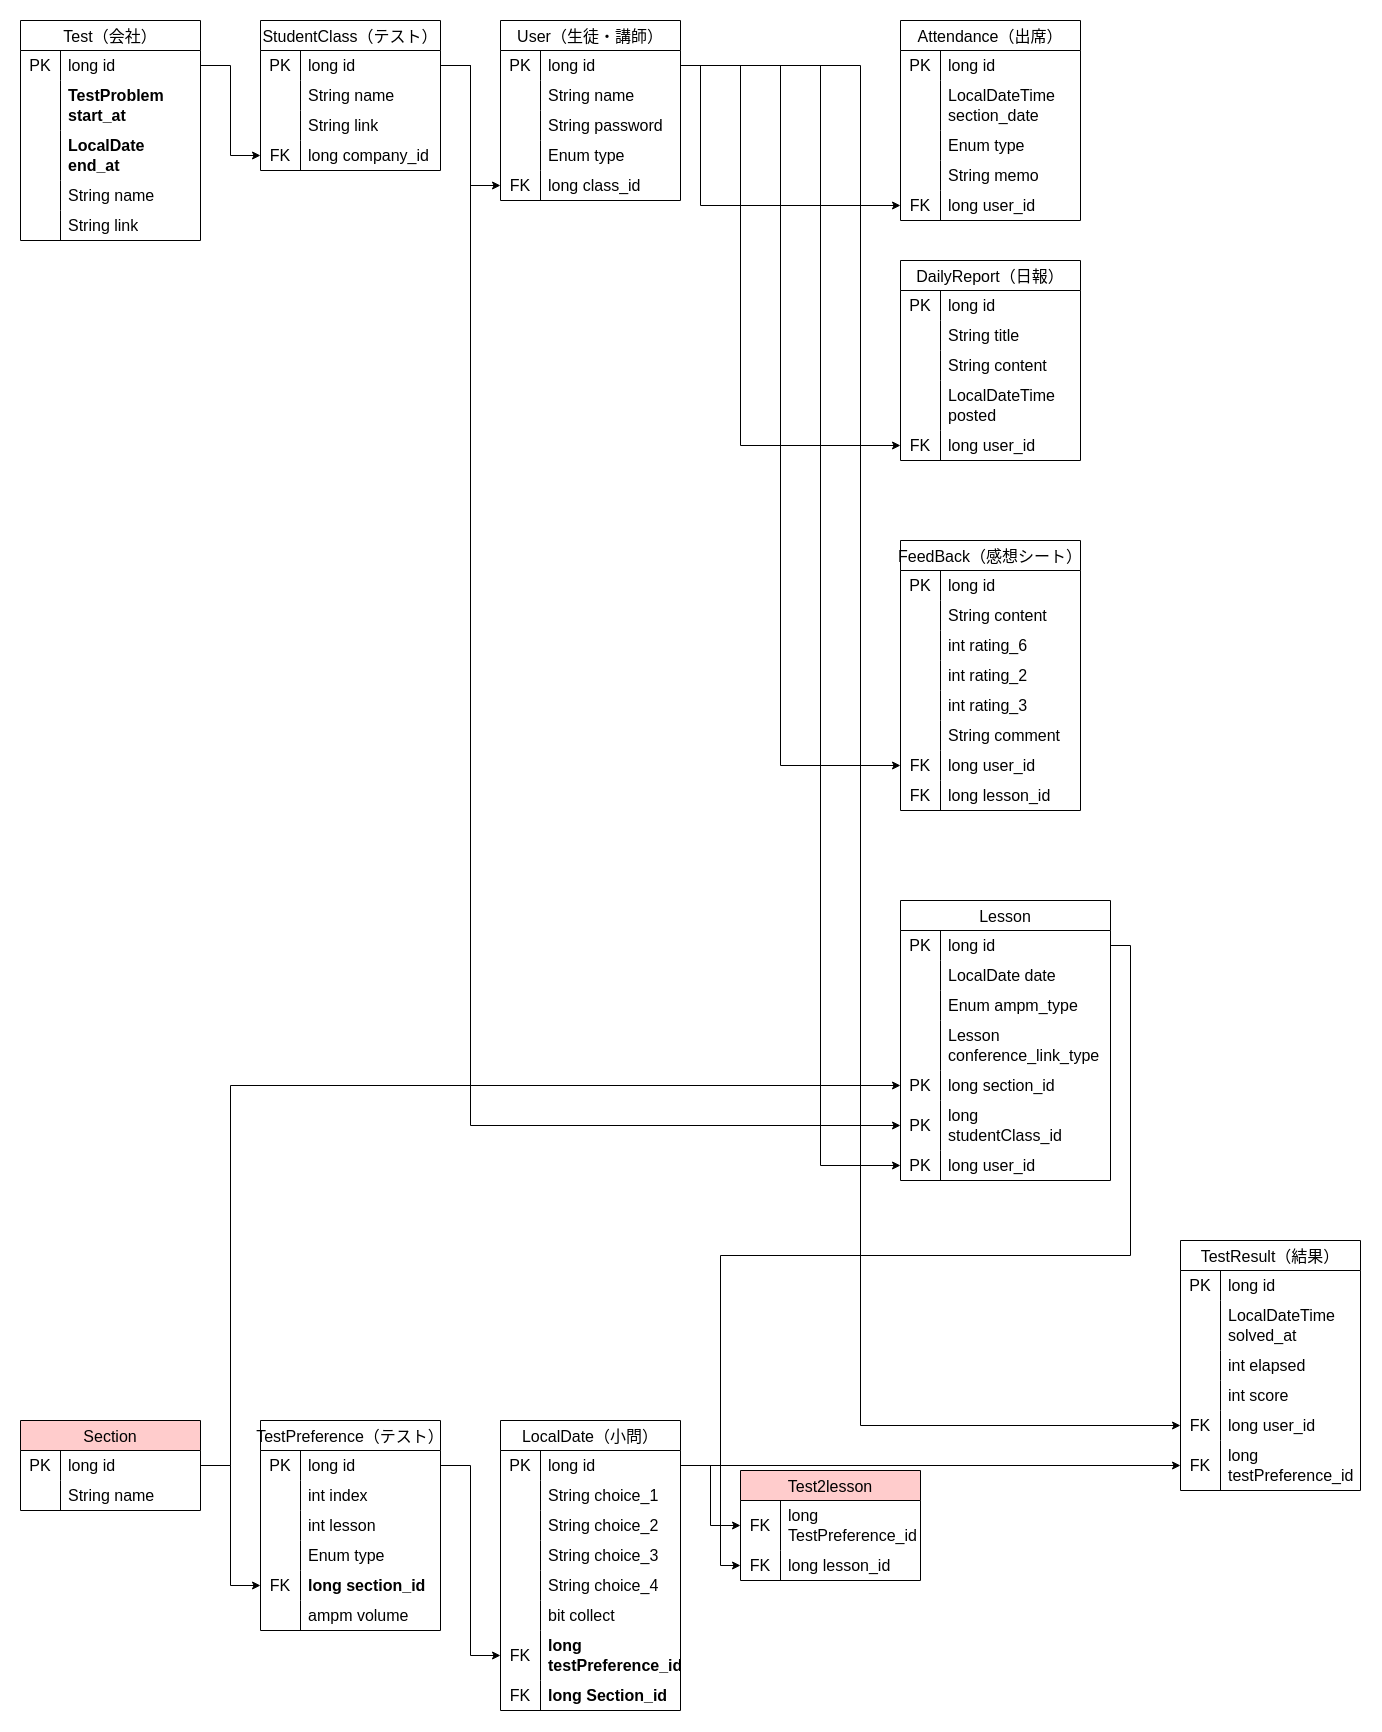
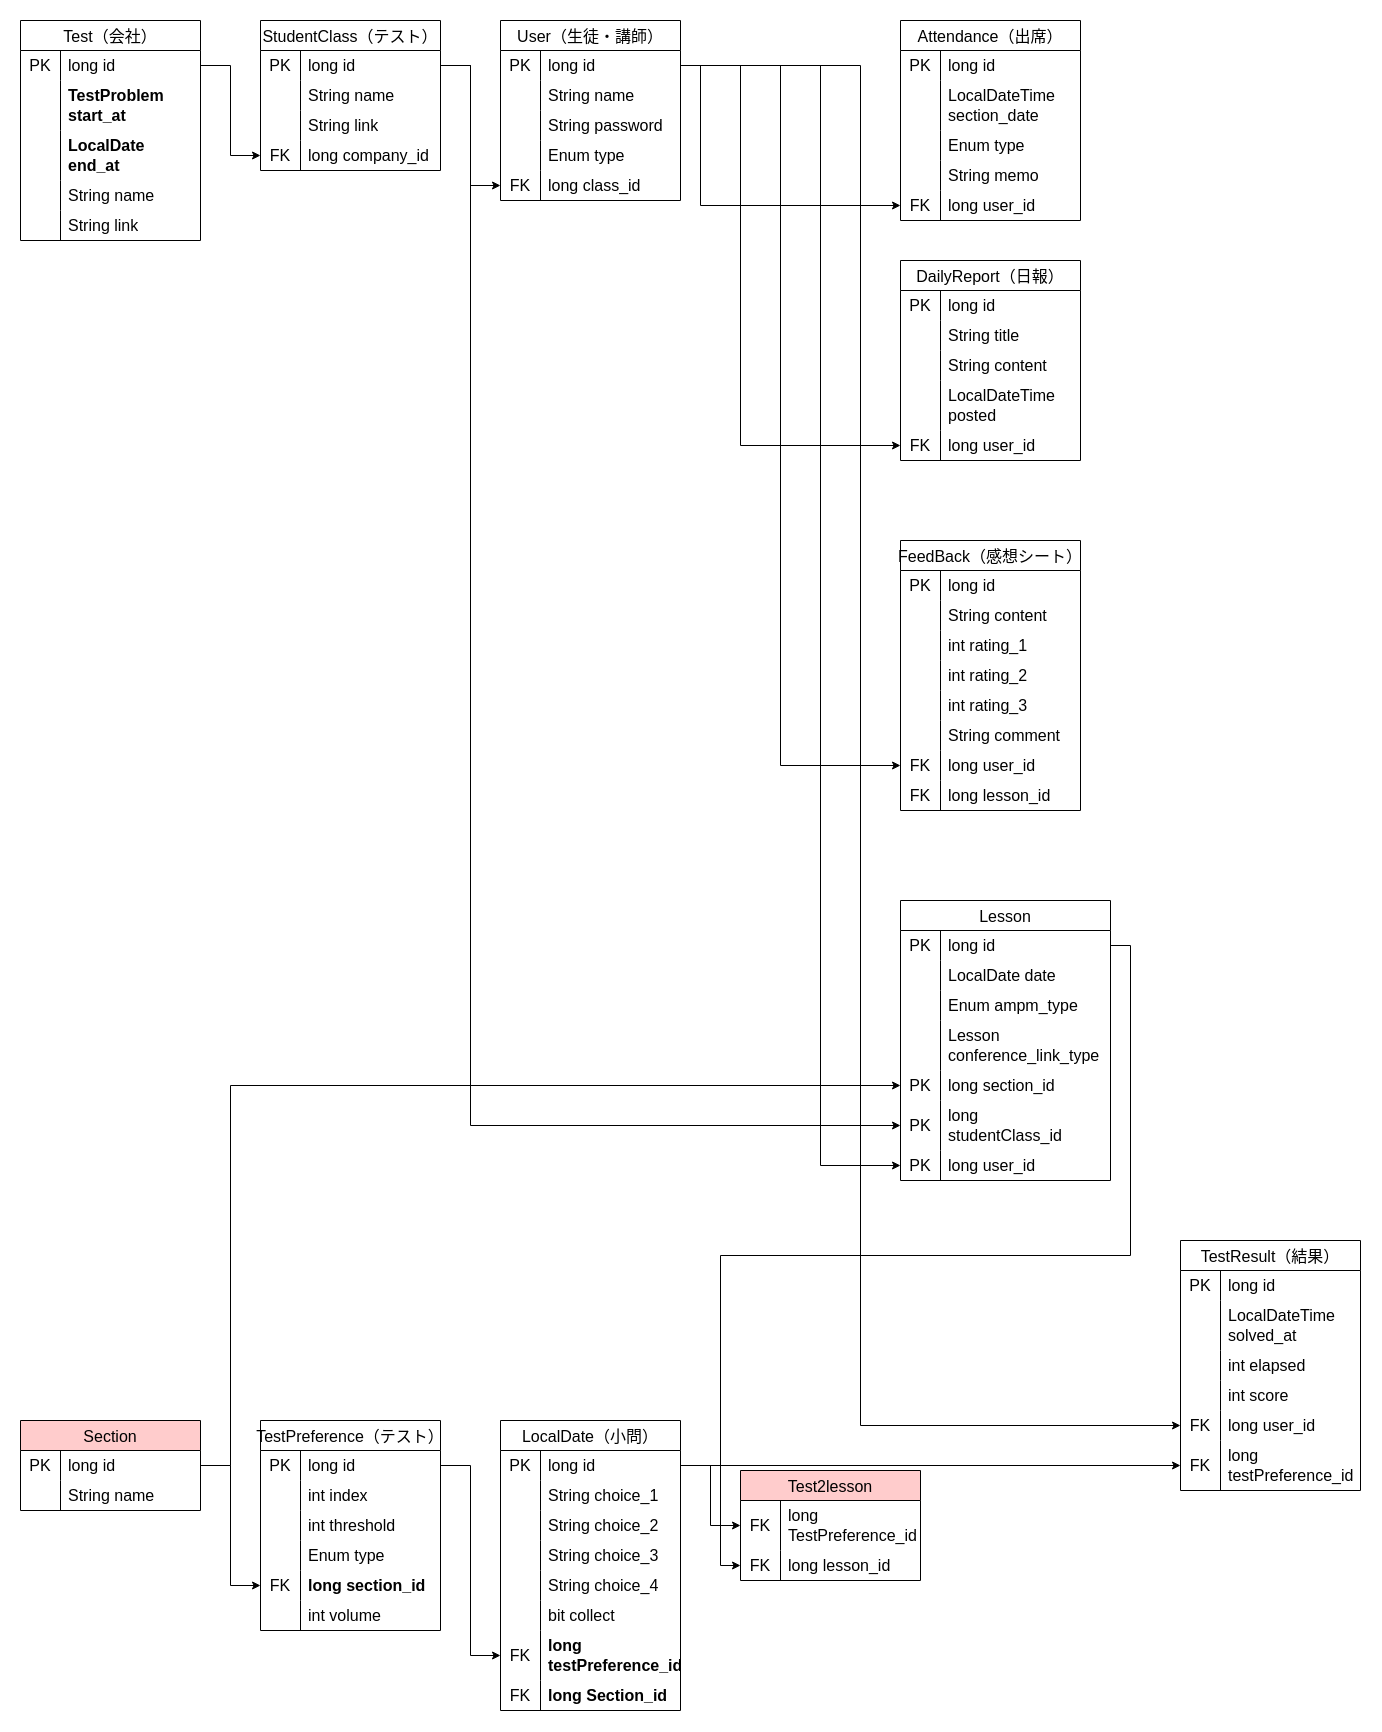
(996, 646) -> (996, 646)
(347, 1526) -> (361, 1526)
(354, 1616) -> (347, 1616)
